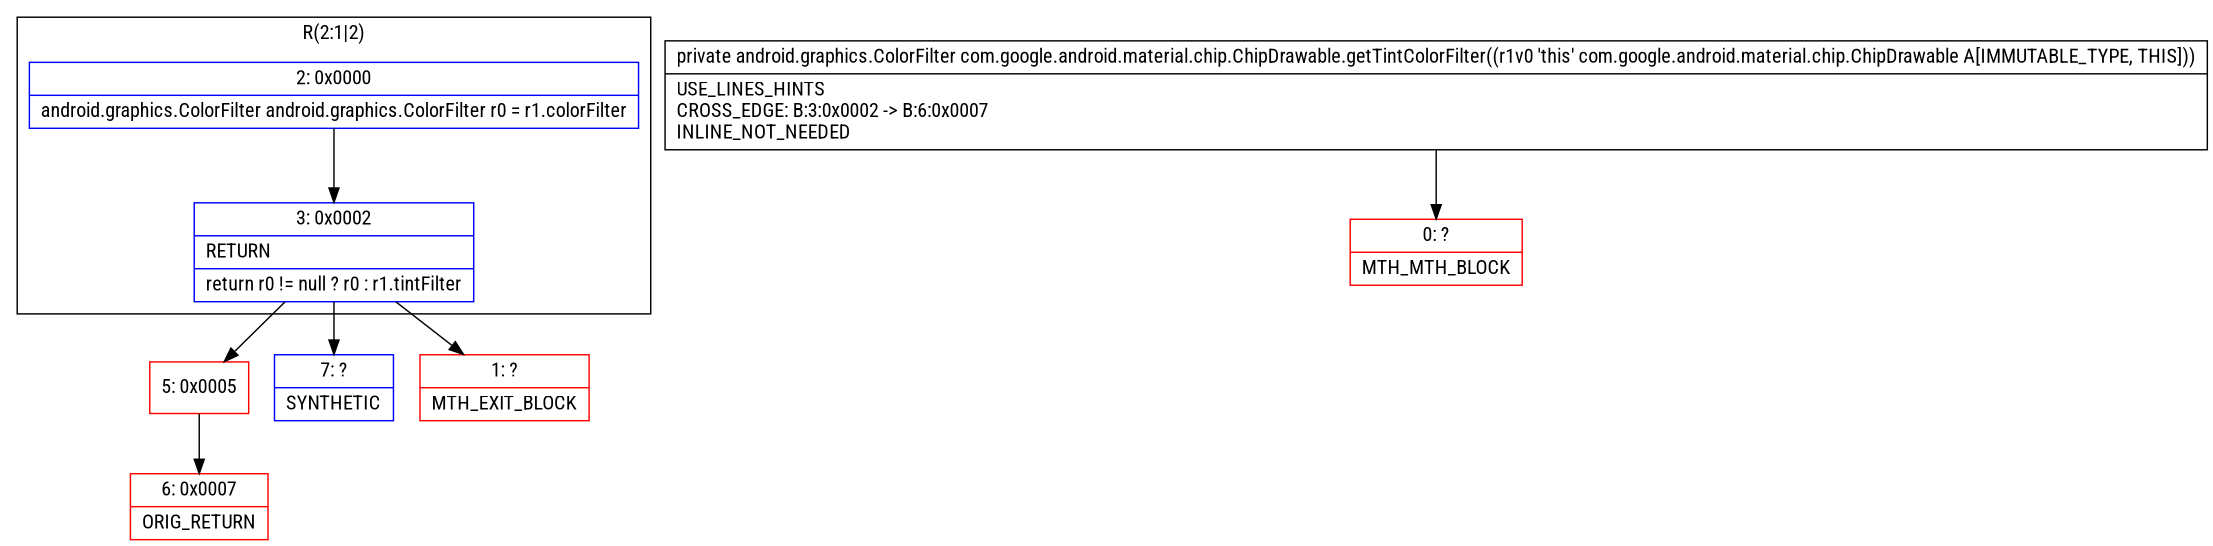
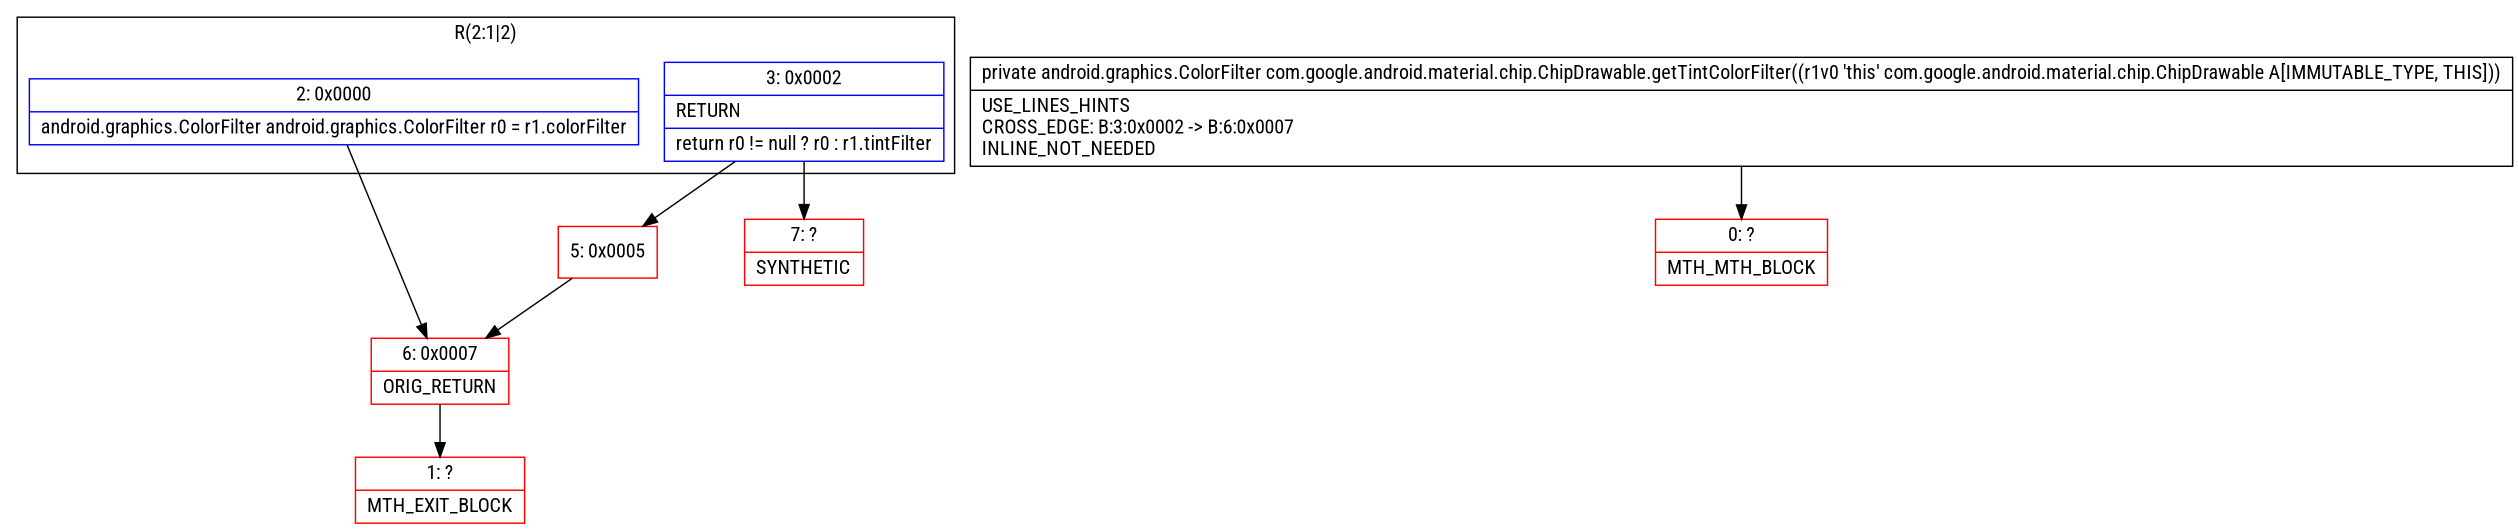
(334, 158) -> (384, 235)
(424, 324) -> (440, 423)
(334, 388) -> (804, 252)
